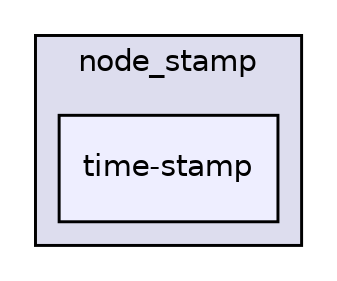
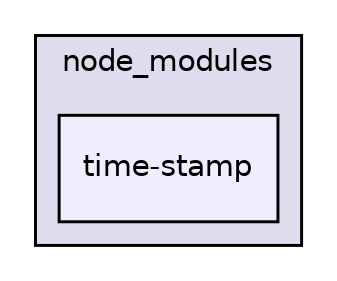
(169, 64) -> (169, 64)
